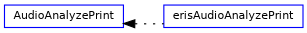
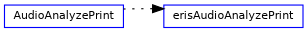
(149, 24) -> (138, 9)
